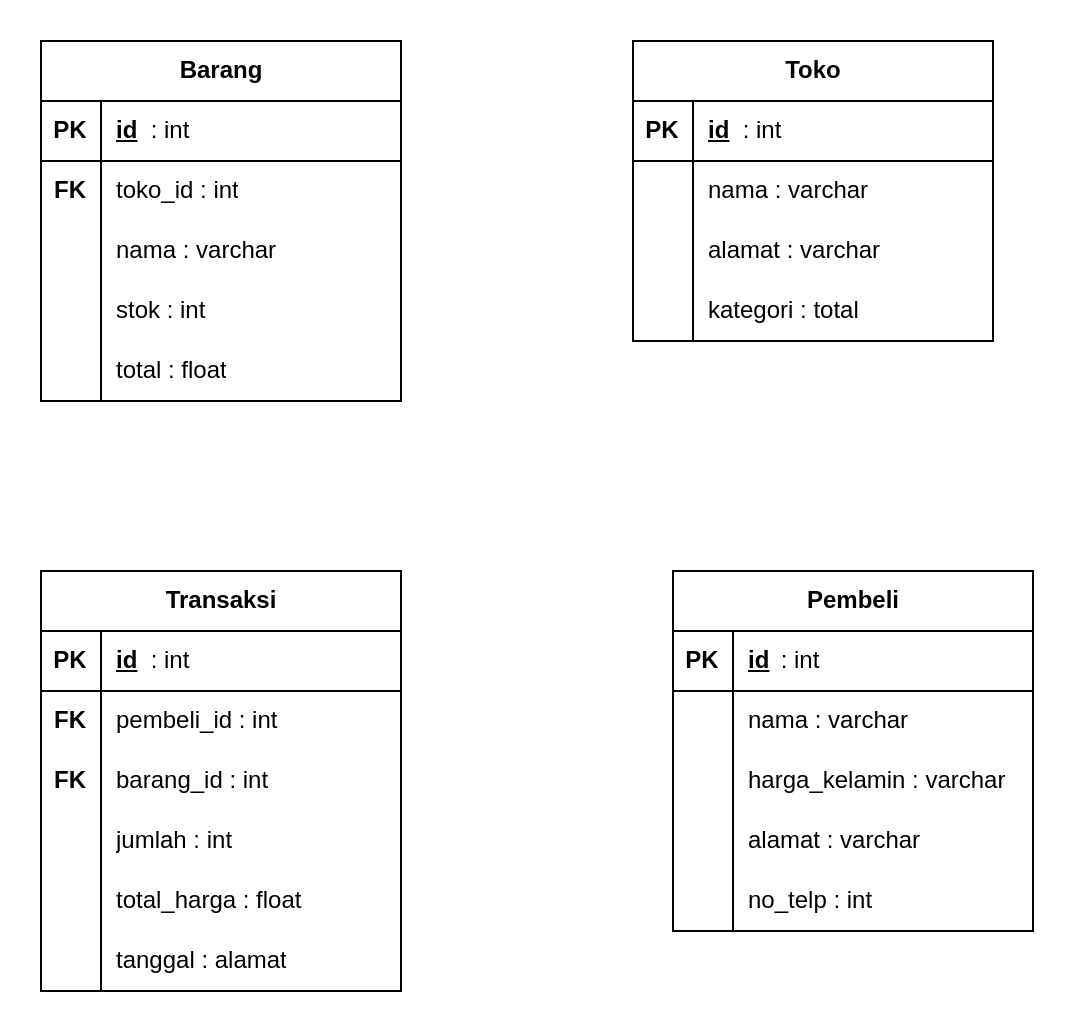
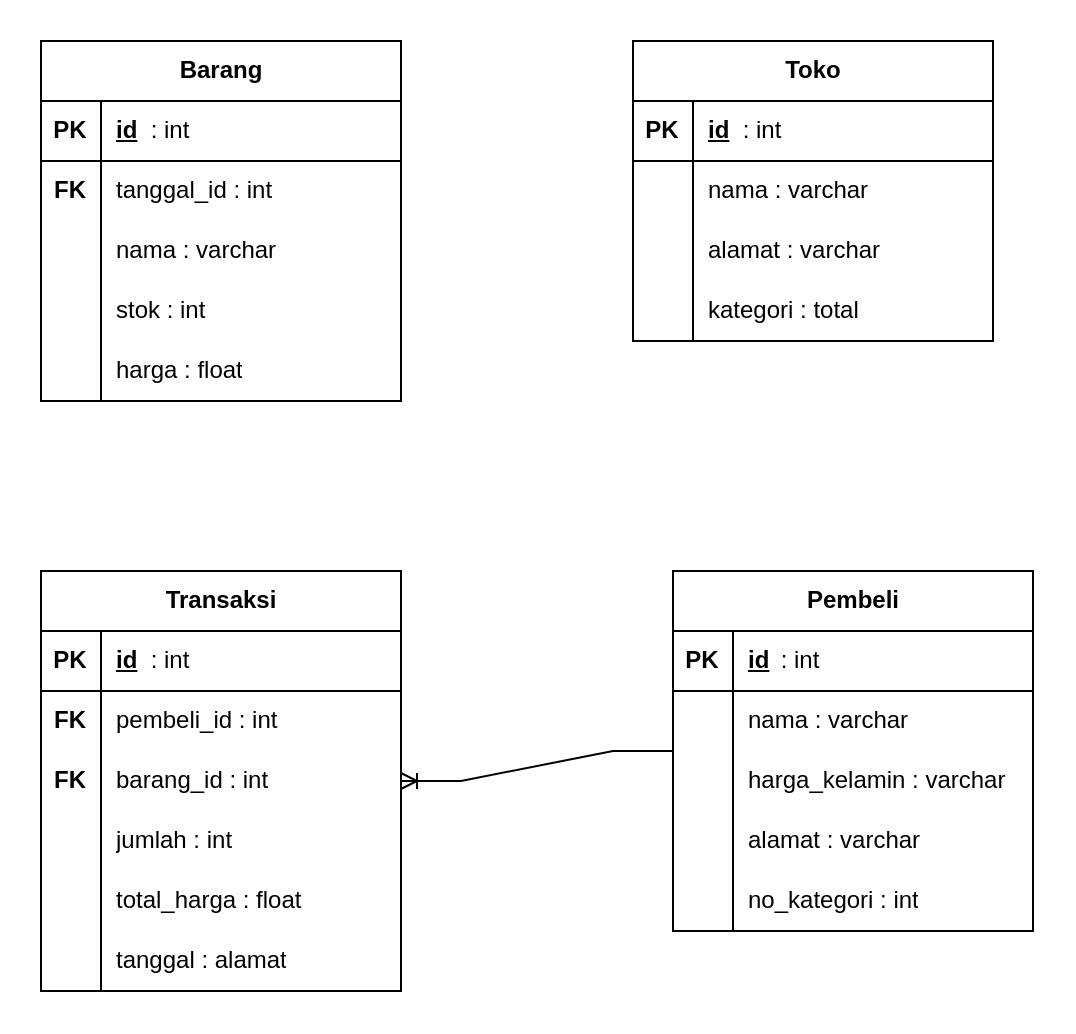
(189, 191) -> (206, 191)
(189, 371) -> (192, 371)
none -> (538, 766)
(821, 901) -> (848, 901)
